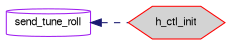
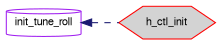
(48, 23) -> (44, 23)
